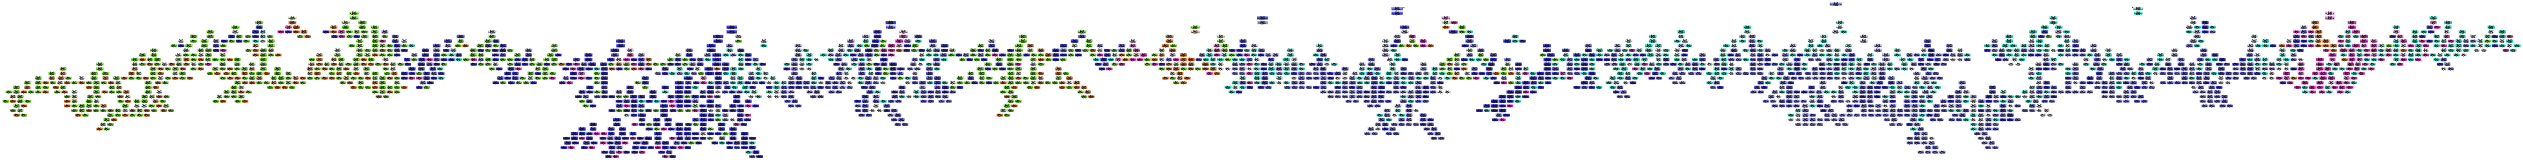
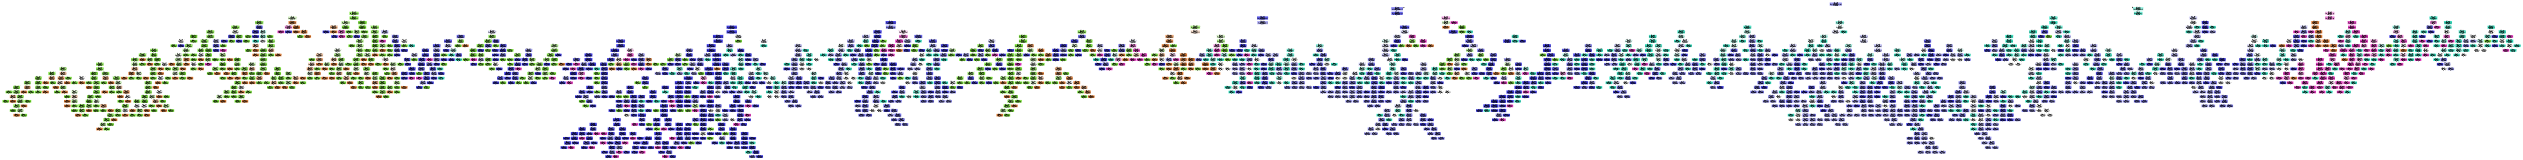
(2342, 69) -> (2342, 69)
